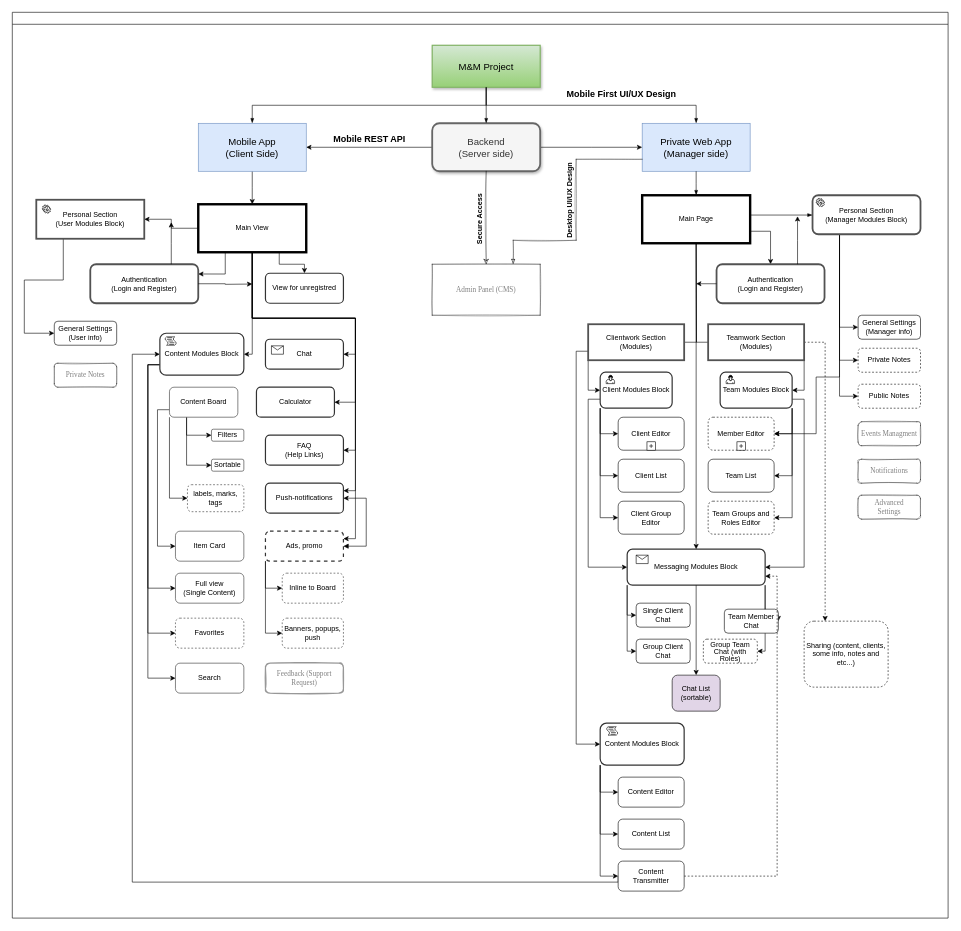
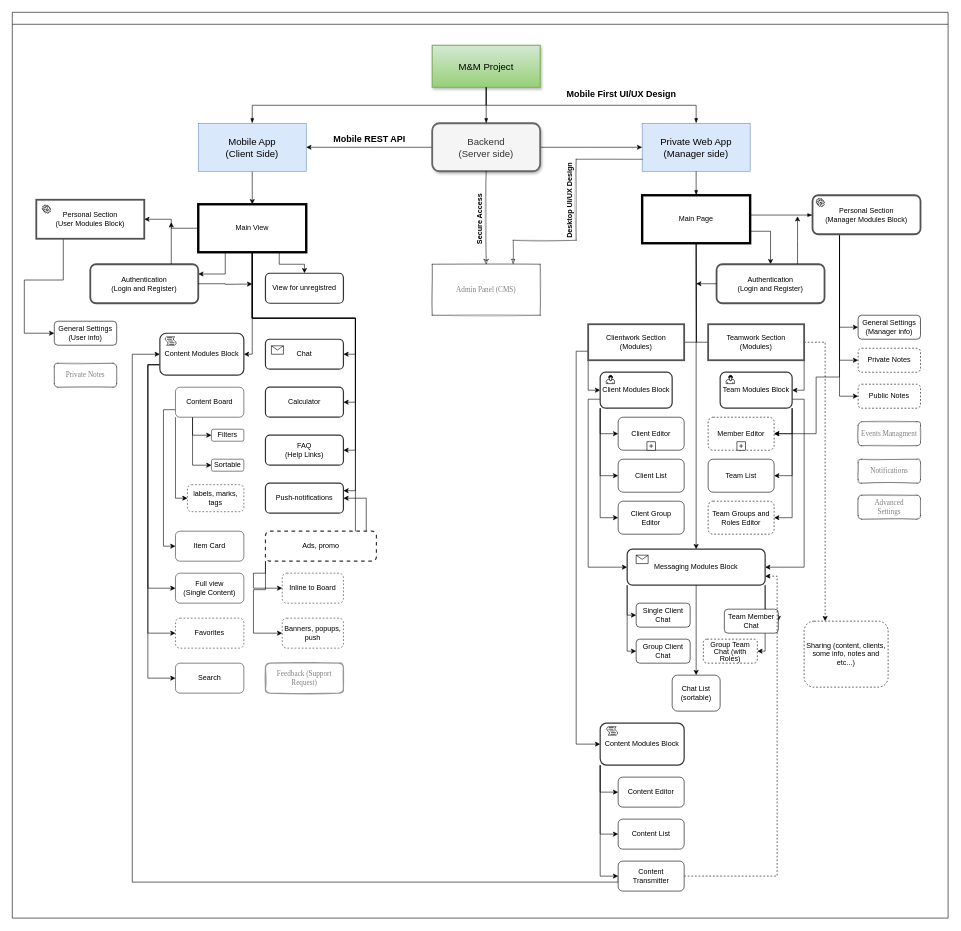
(204, 402) -> (210, 402)
(296, 402) -> (305, 402)
(305, 546) -> (321, 546)
(696, 693) -> (696, 693)
